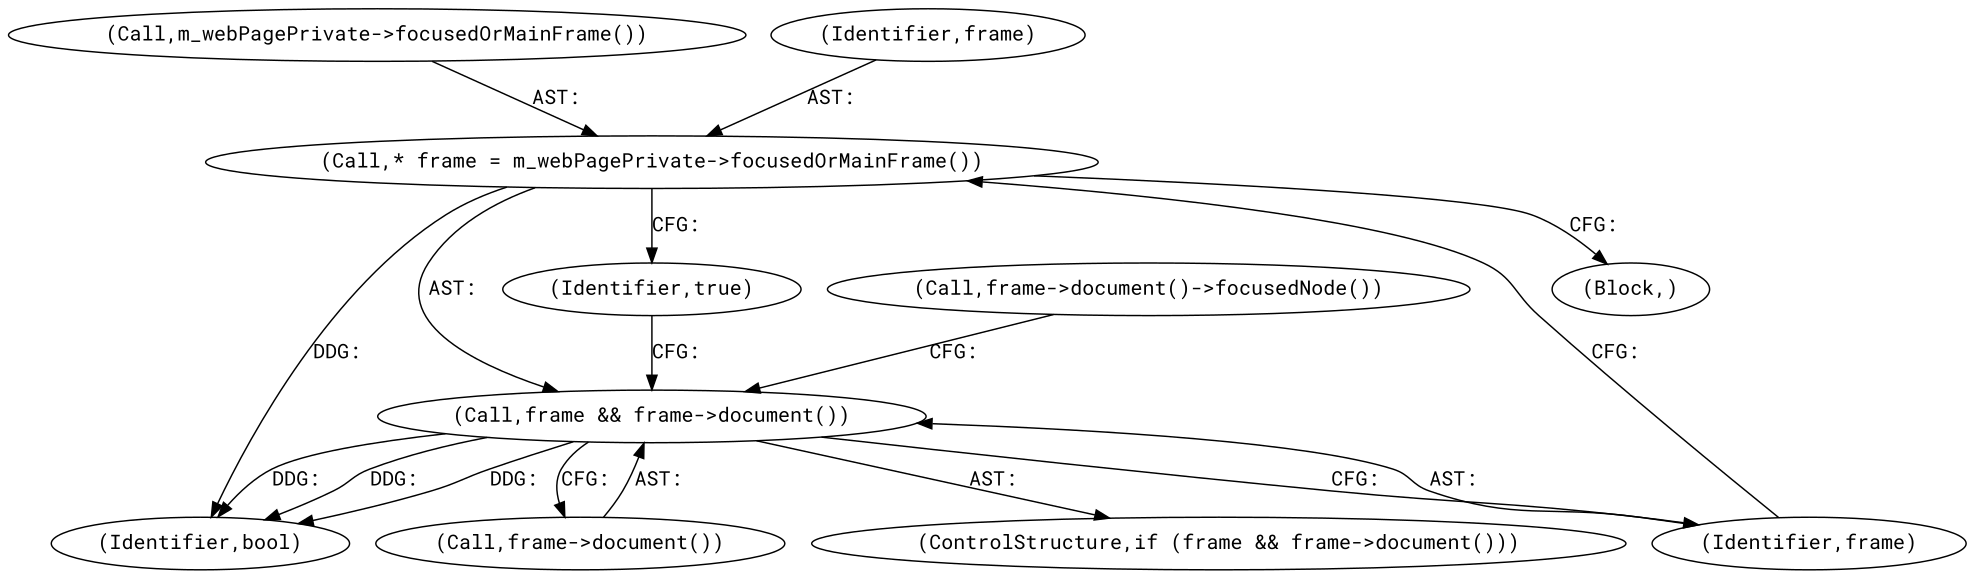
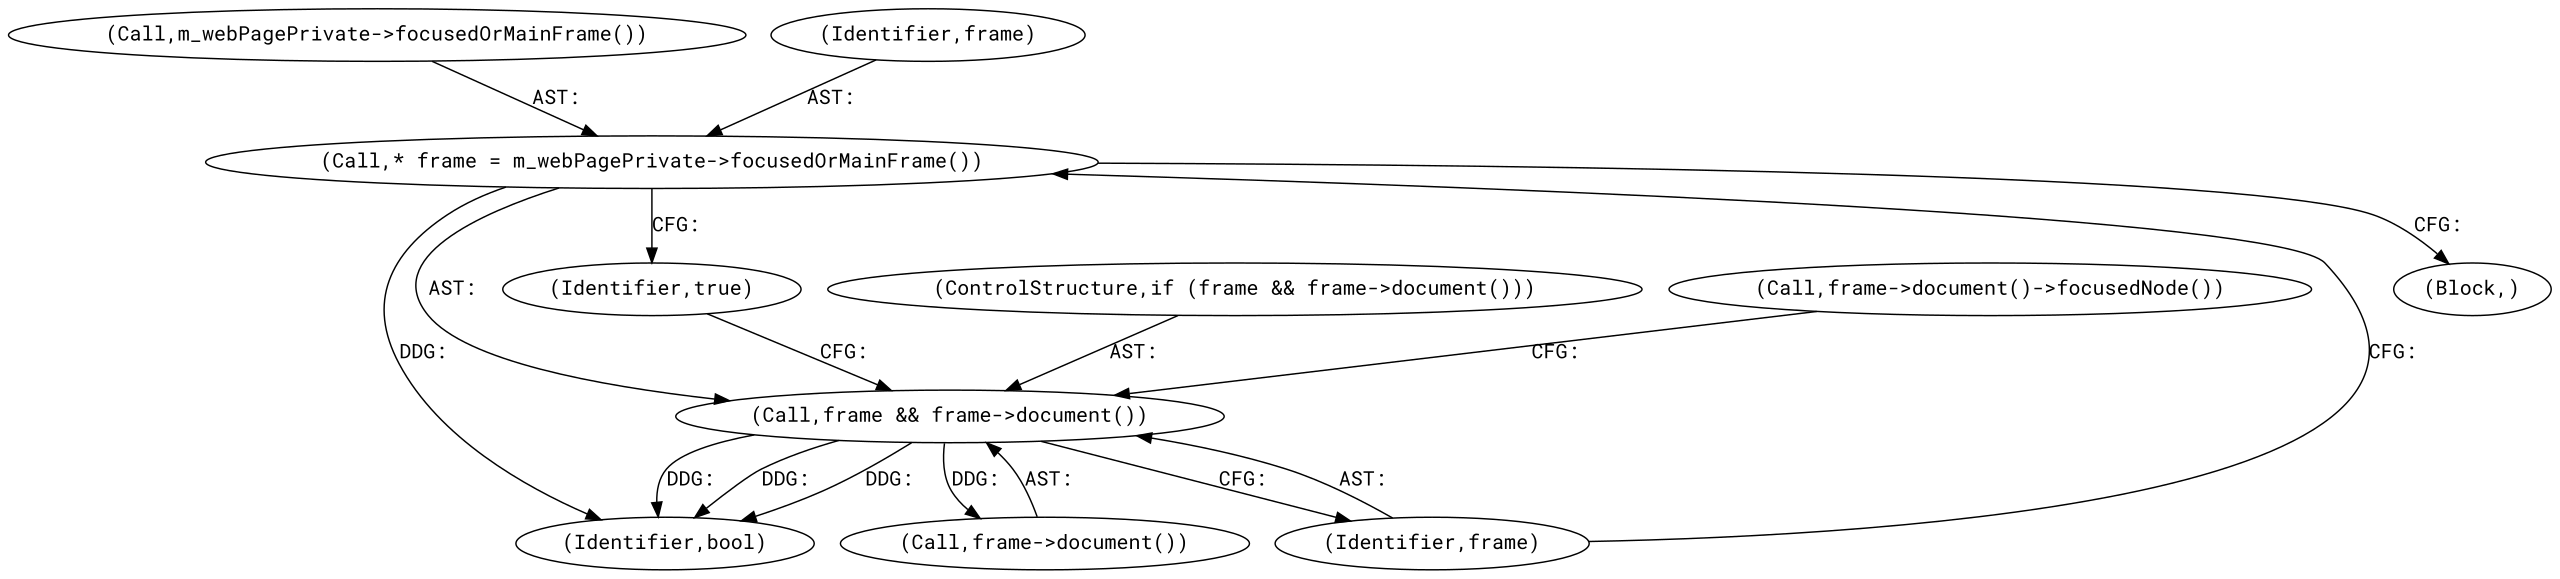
(926, 478) -> (1099, 350)
(592, 480) -> (982, 480)
